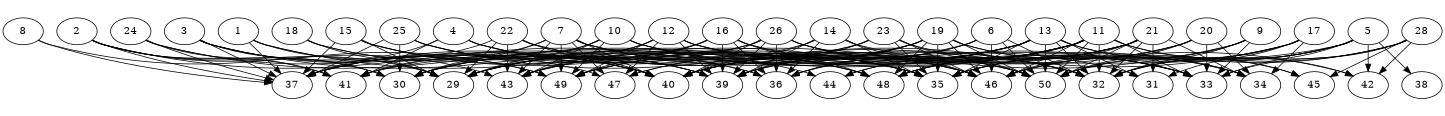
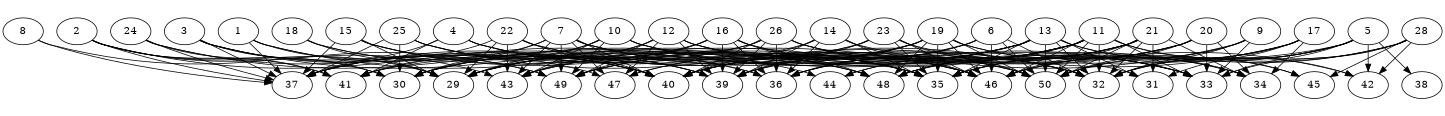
none -> (995, 58)
